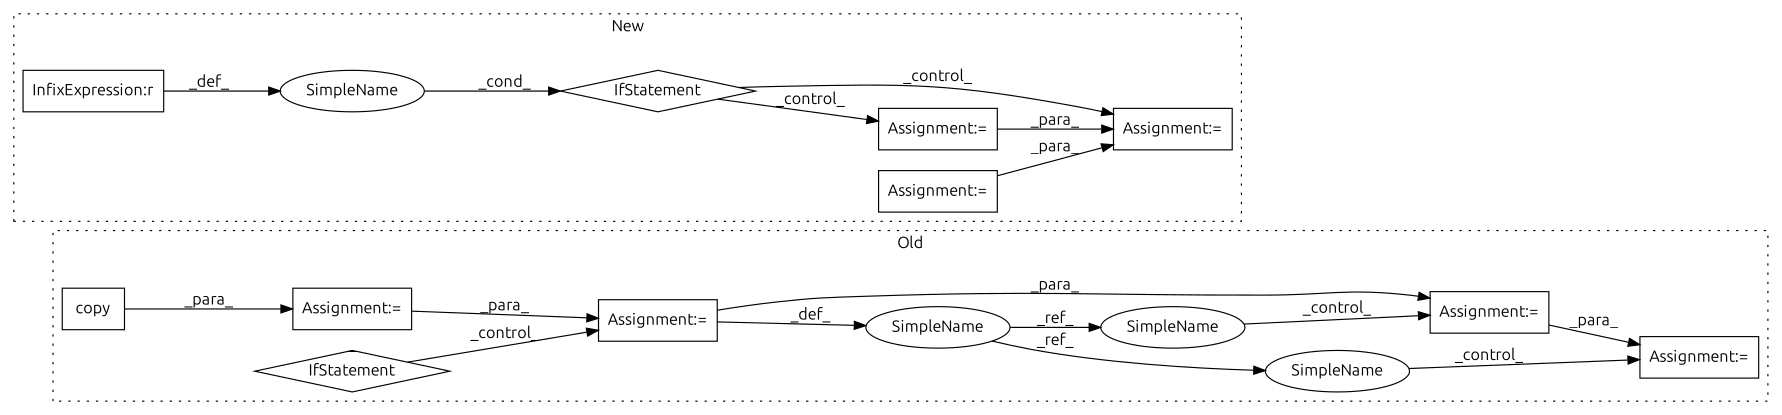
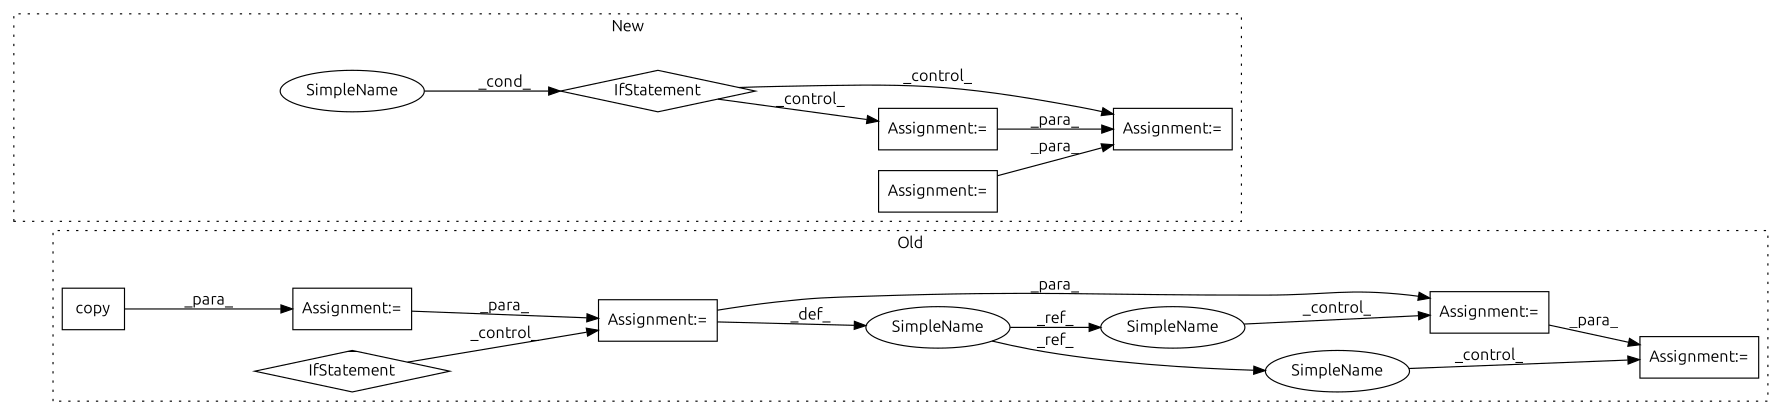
(93, 91) -> none
